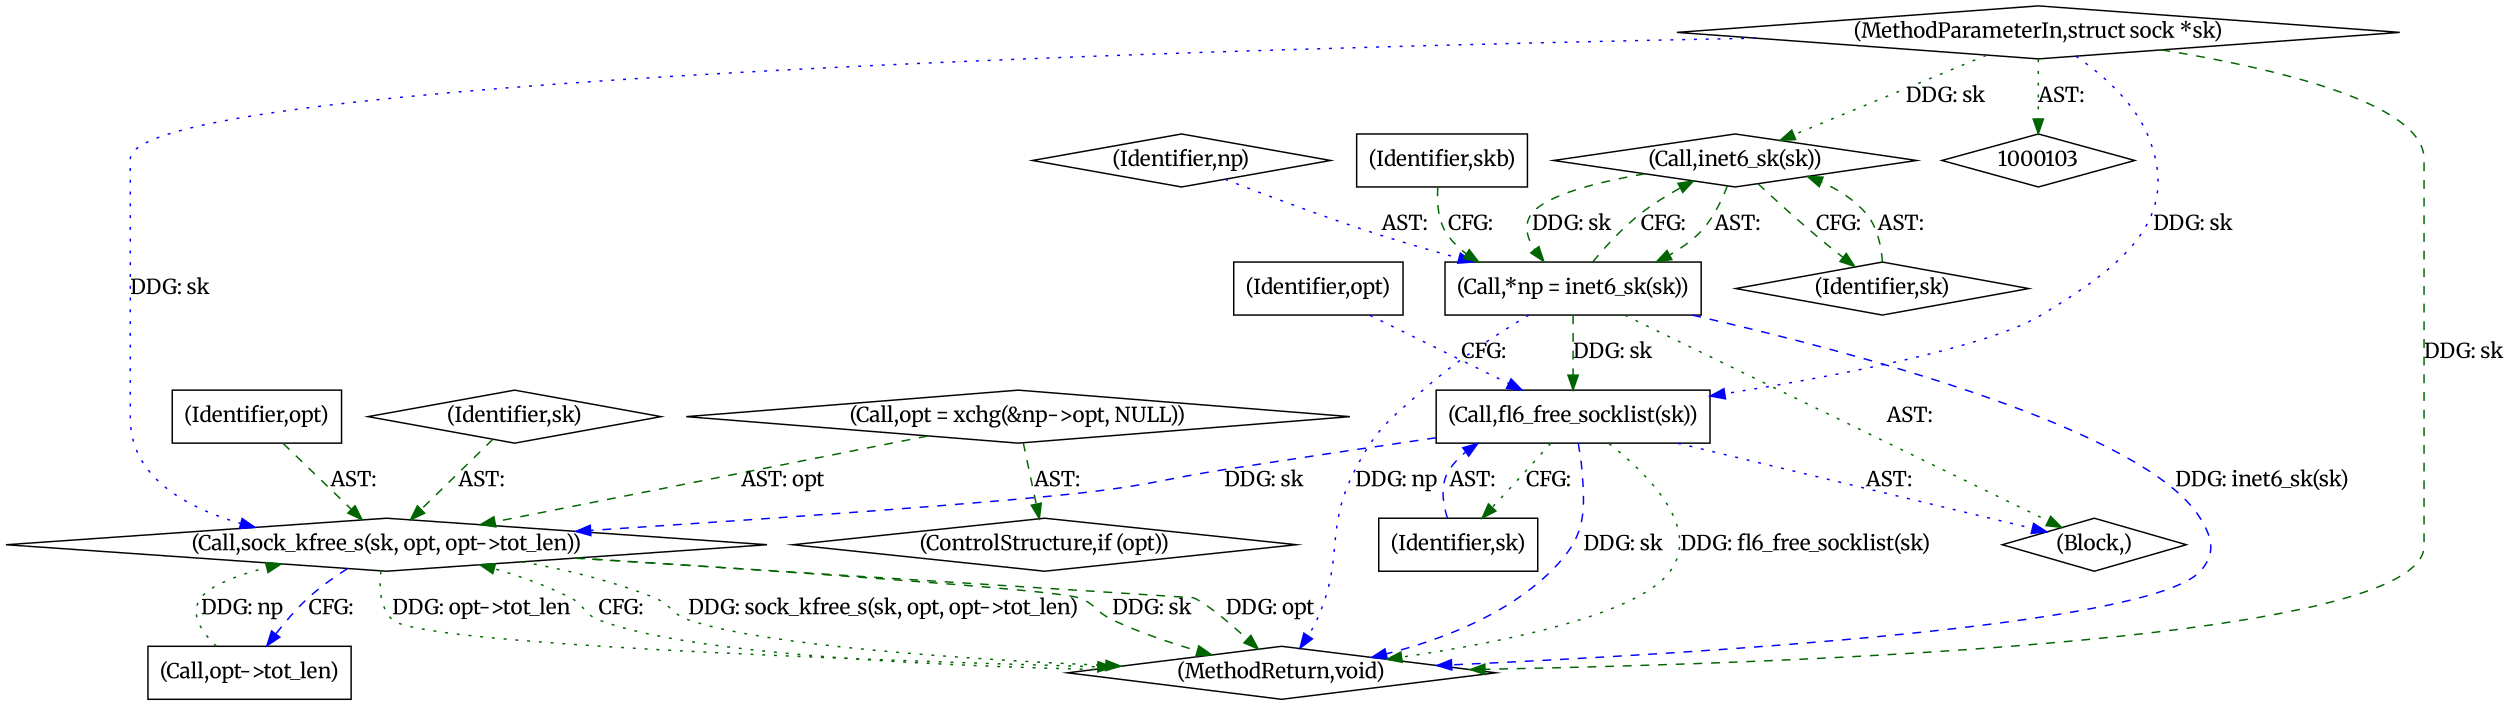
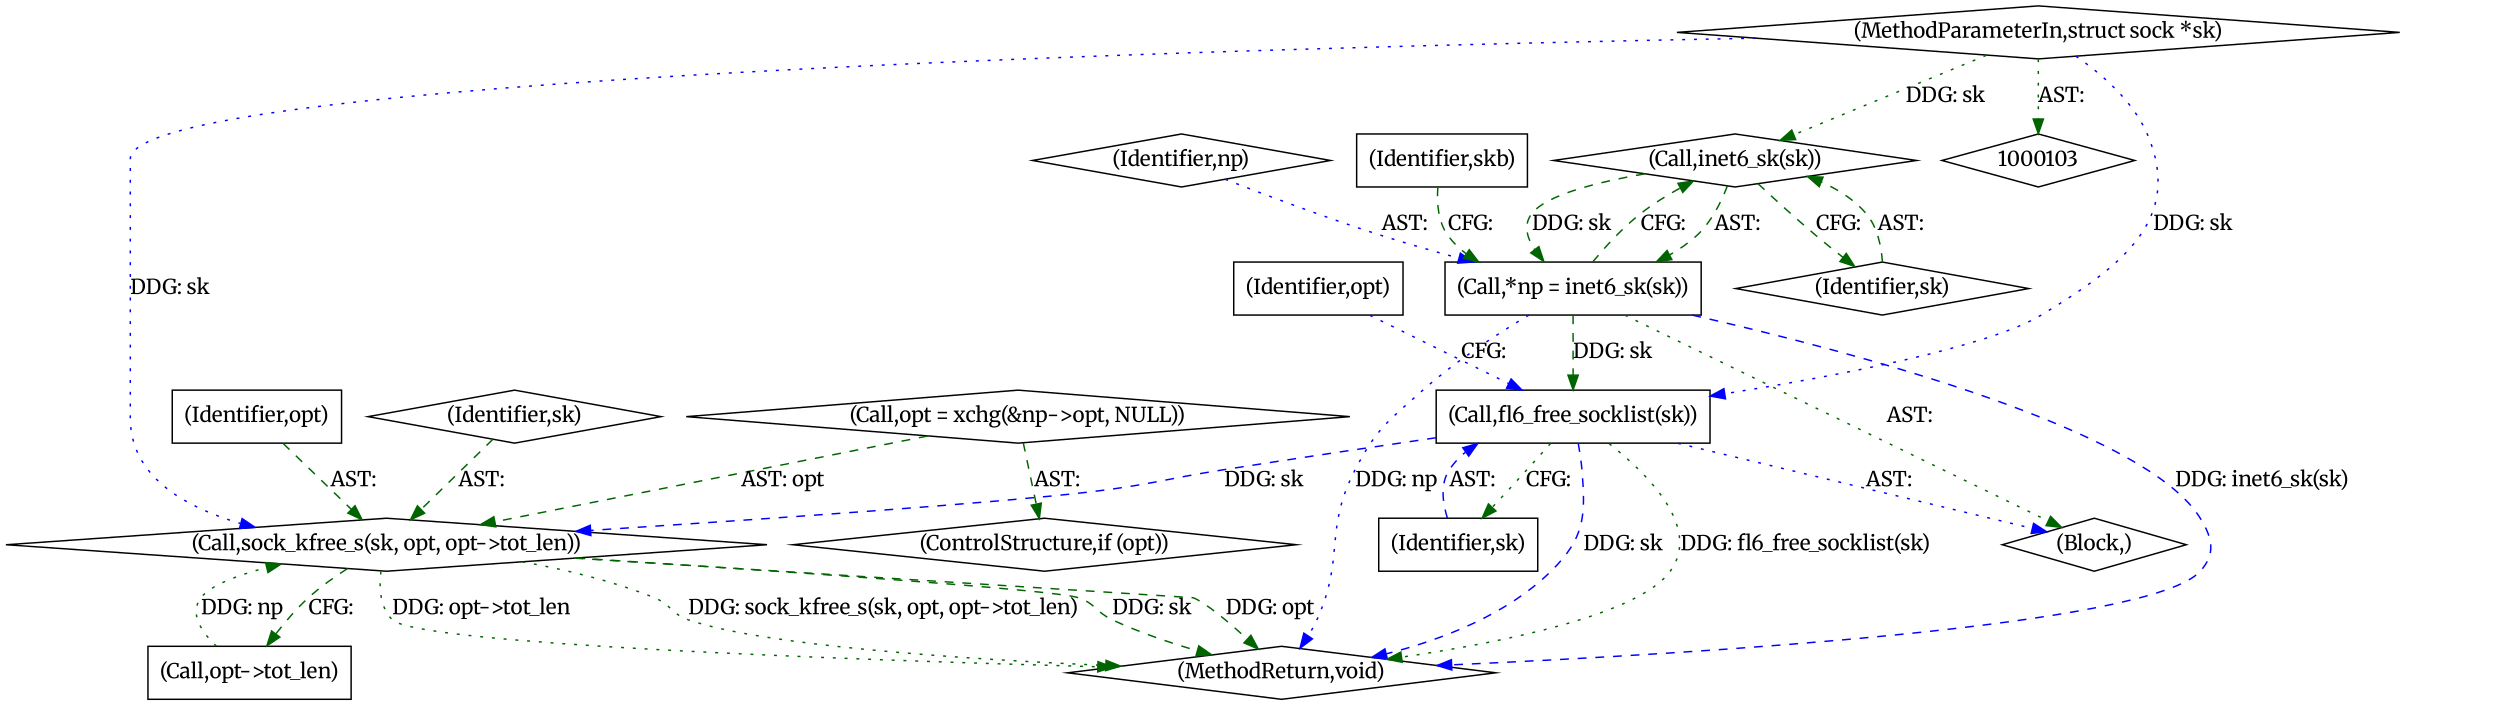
(308, 598) -> (308, 598)
(2305, 608) -> none
(695, 642) -> none
